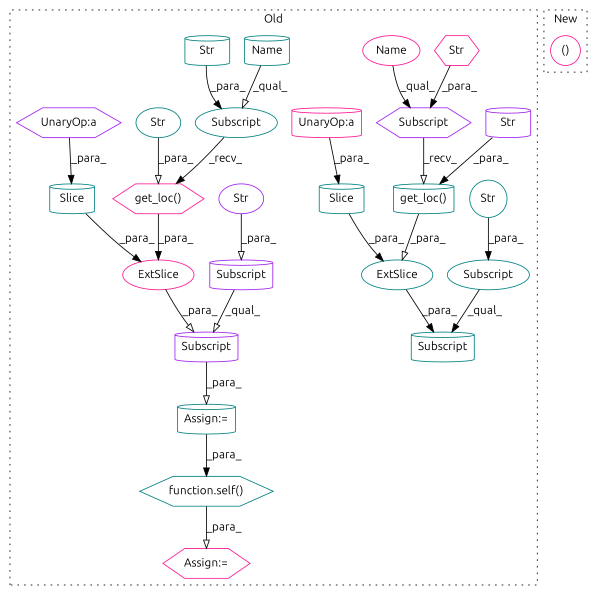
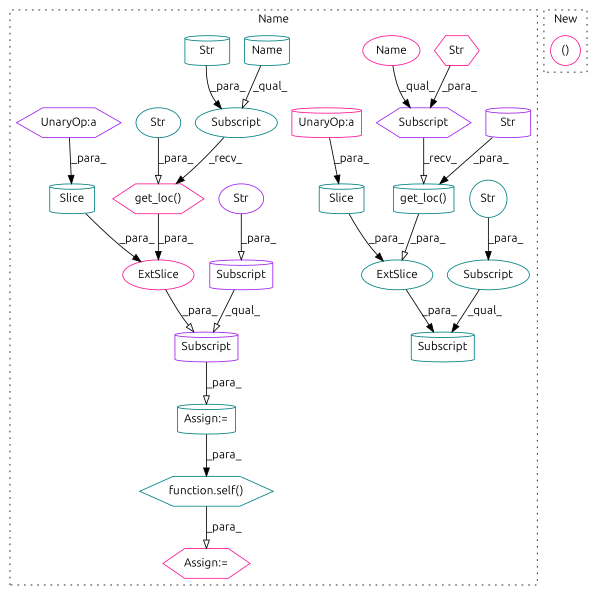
(274, 19) -> (274, 19)
